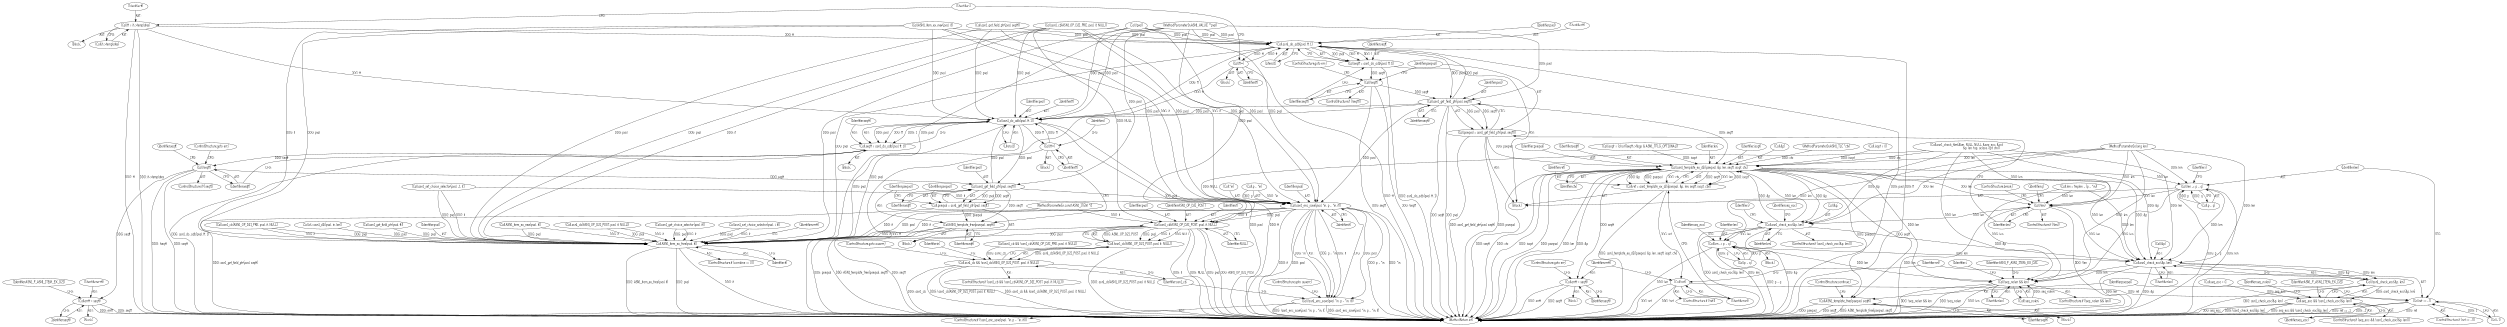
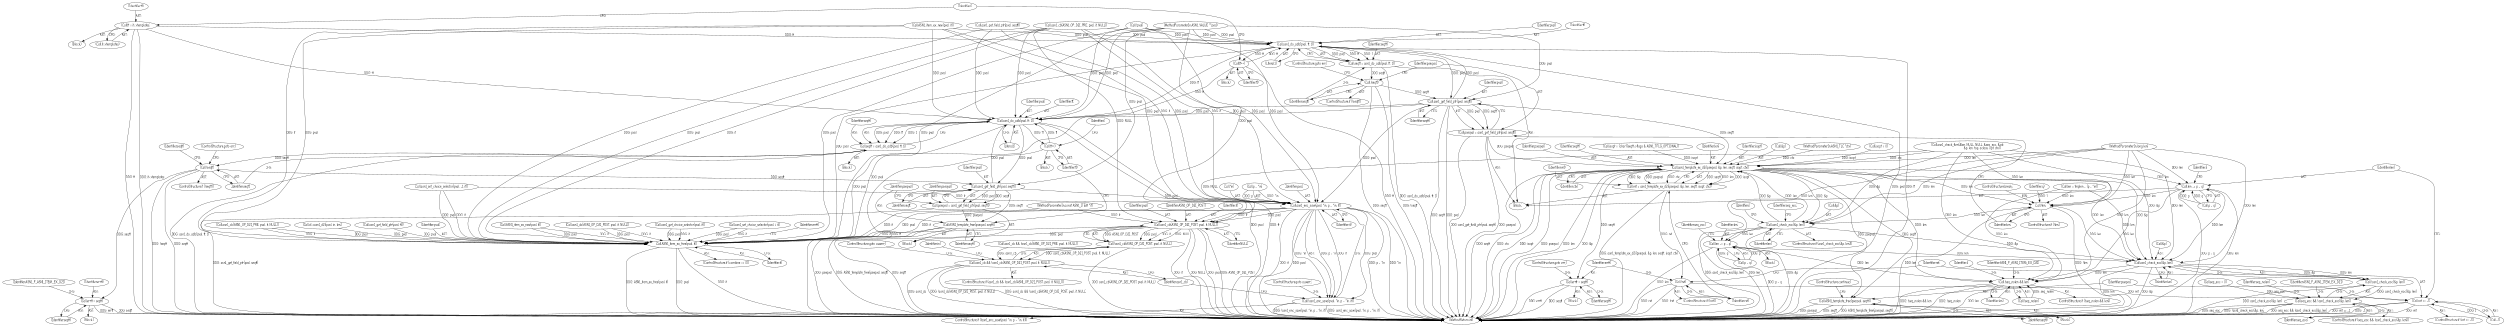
(2025, 196) -> (2025, 196)
(2042, 196) -> (2043, 196)
